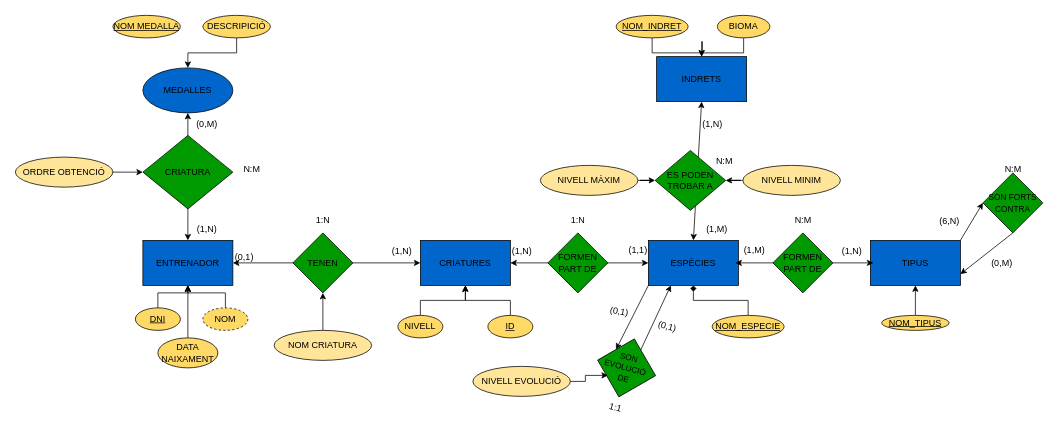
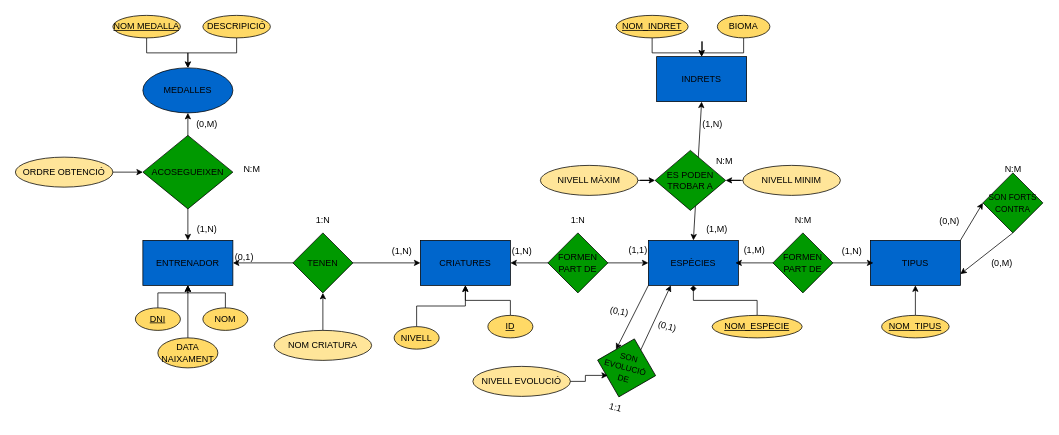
none -> (158, 53)
(190, 53) -> (188, 65)
(188, 172) -> (188, 172)
(950, 222) -> (950, 222)
(225, 319) -> (225, 319)
(915, 323) -> (915, 327)
(420, 327) -> (417, 338)
(748, 327) -> (757, 327)
